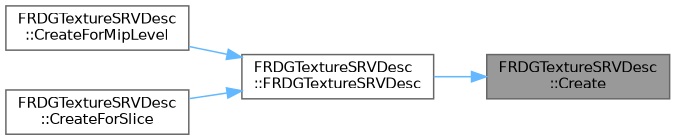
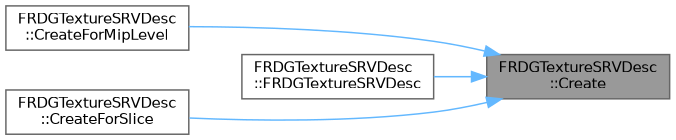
(208, 50) -> (337, 32)
(208, 96) -> (339, 119)
